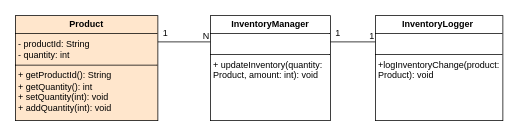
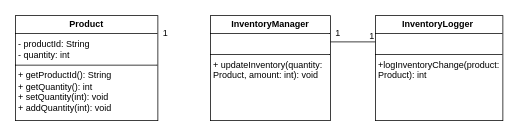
(440, 32) -> (440, 32)
(184, 42) -> none
(87, 68) -> (87, 68)
